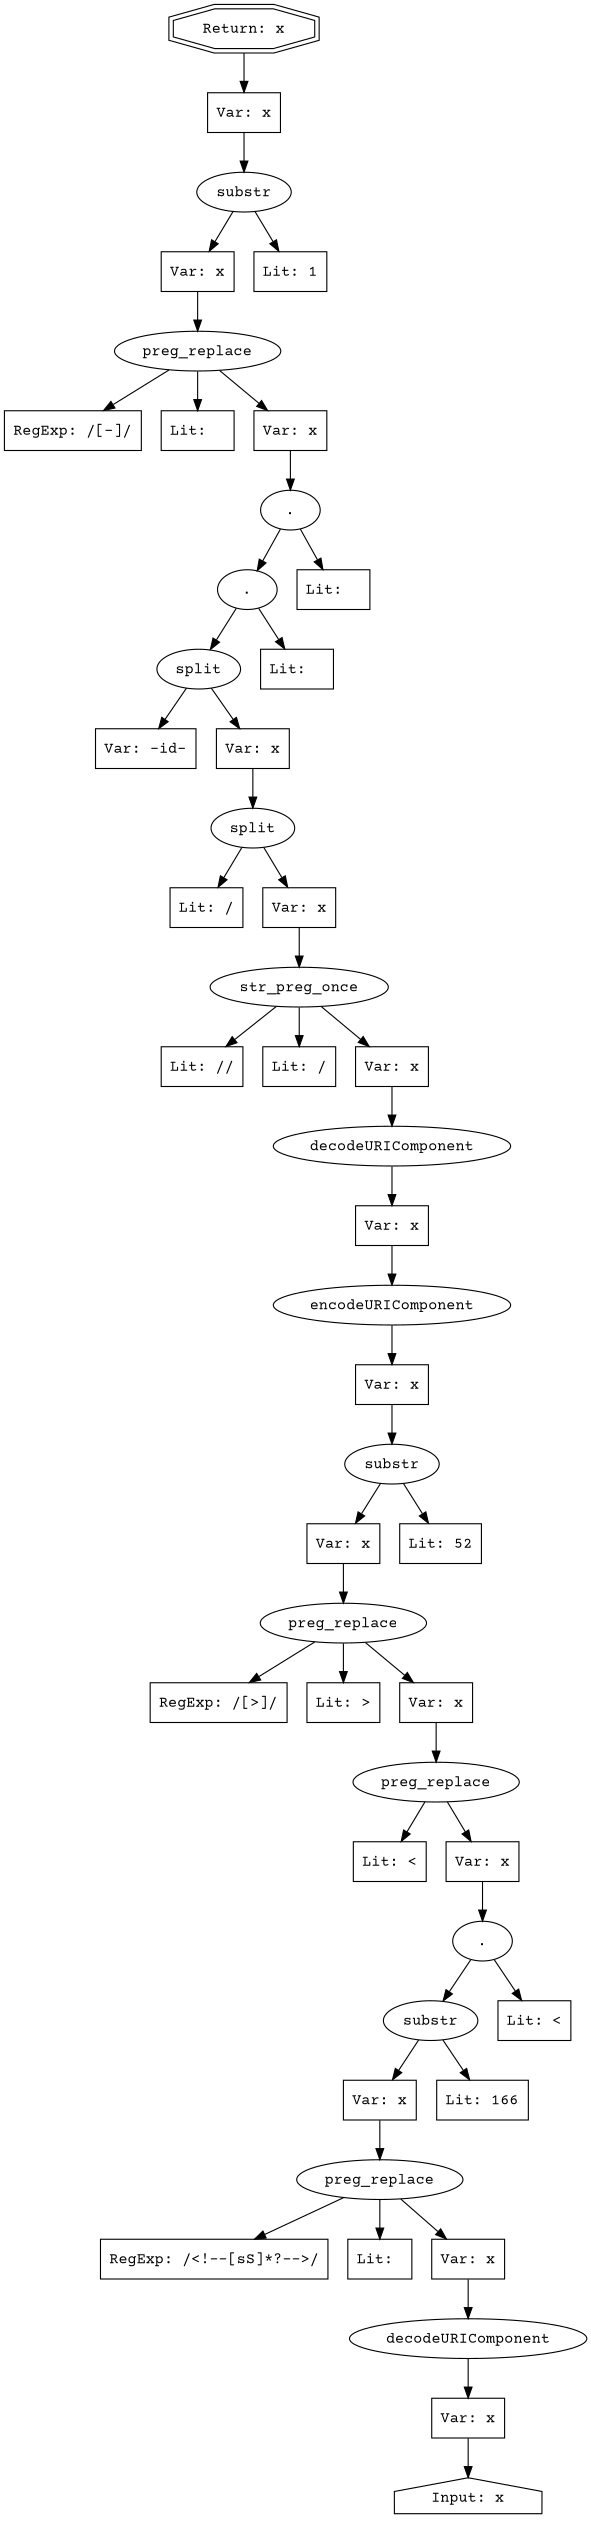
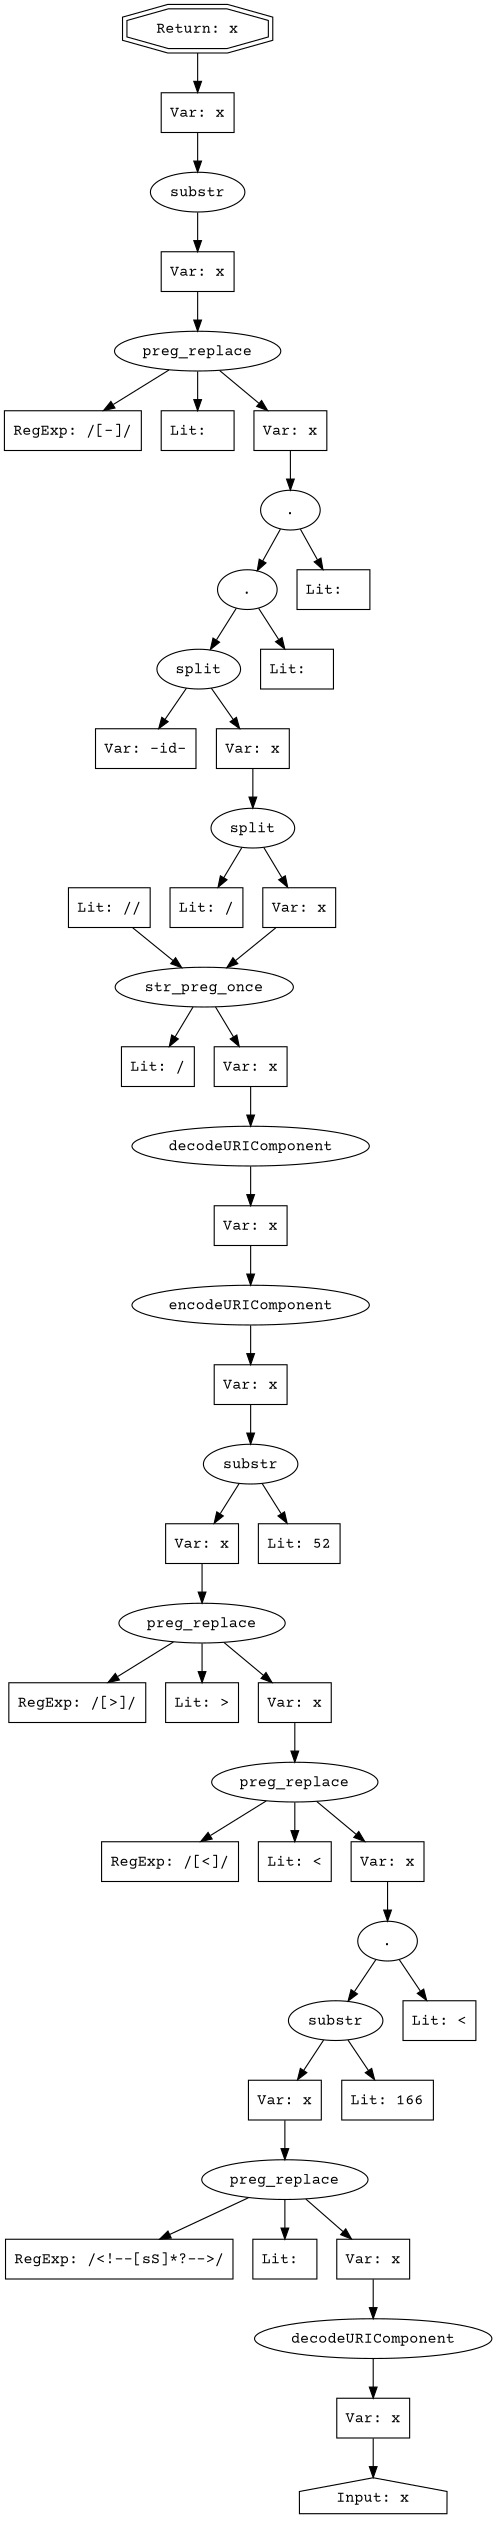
(290, 272) -> none
(256, 1023) -> (153, 944)
none -> (170, 1862)
